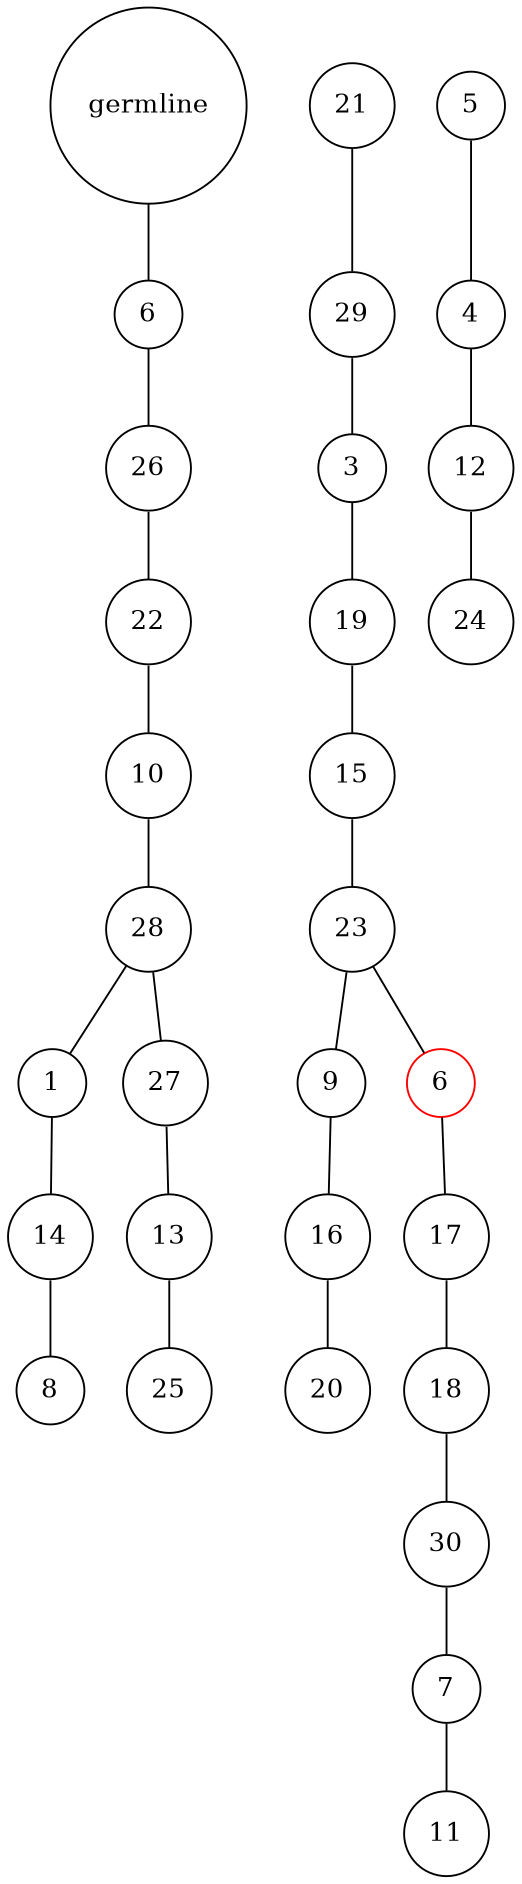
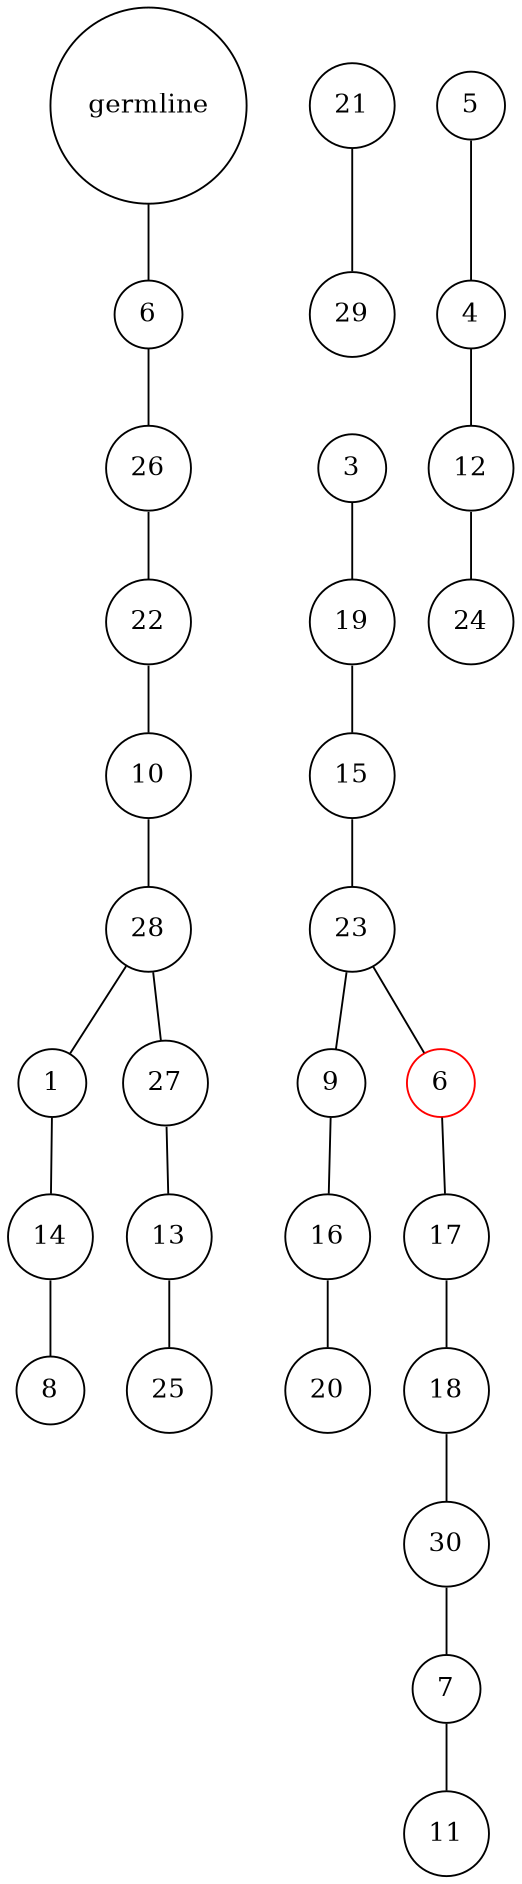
(352, 396) -> none
